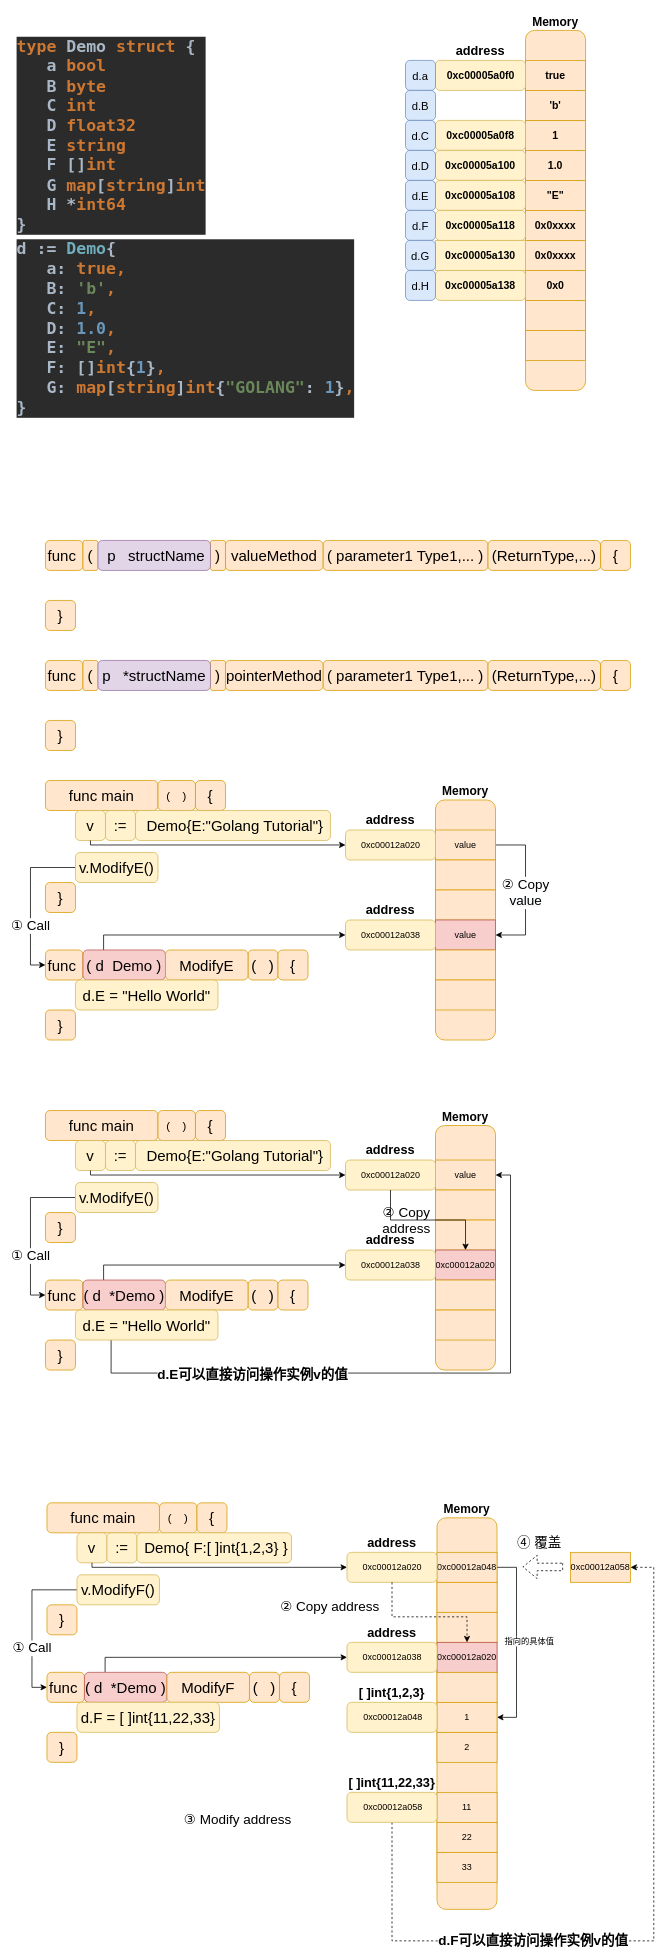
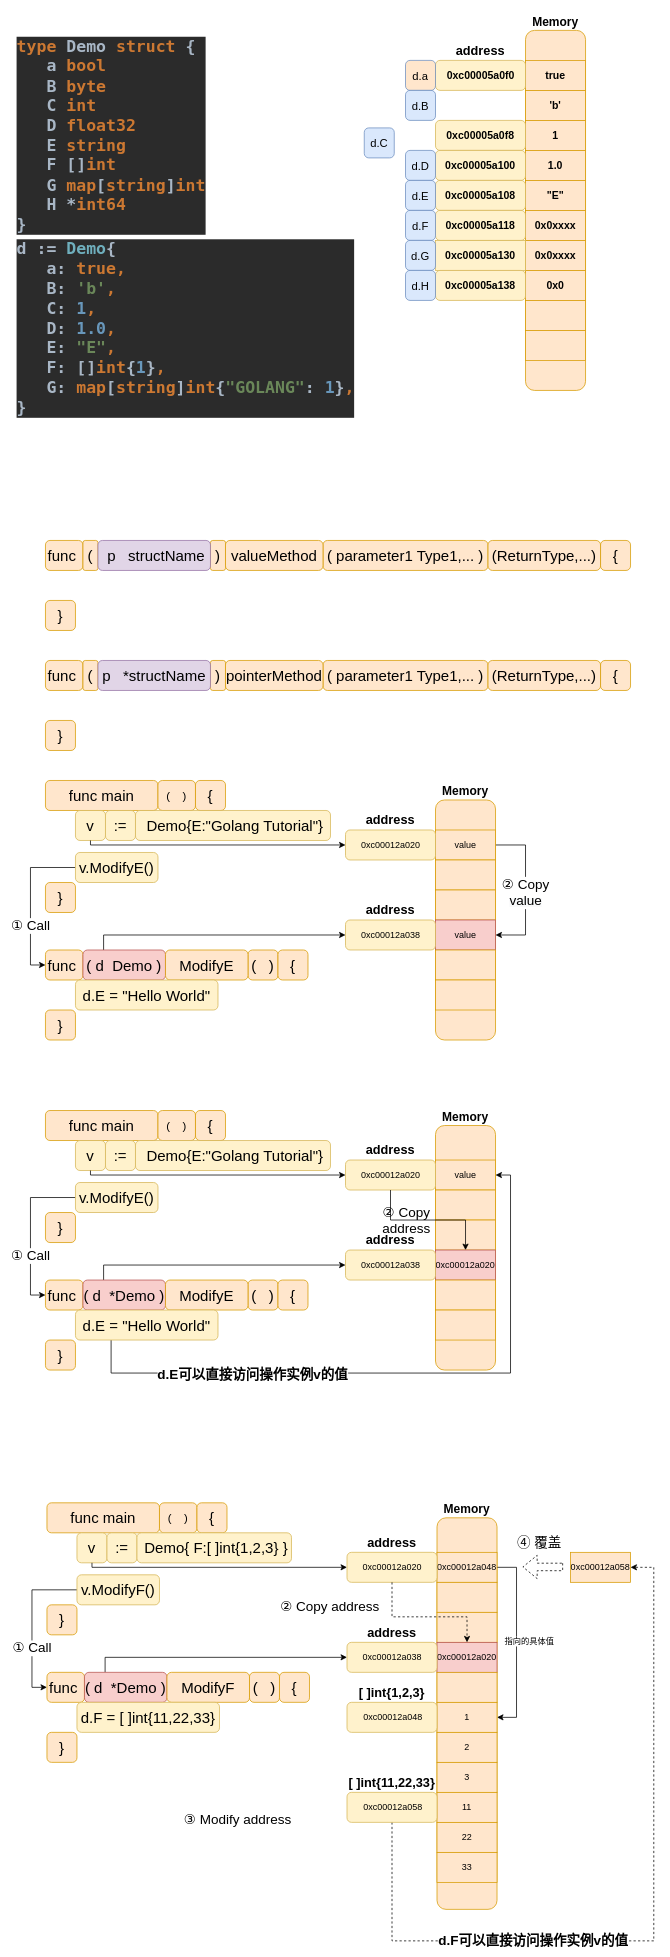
(420, 75) -> (420, 75)
(420, 135) -> (379, 143)
none -> (467, 1777)
